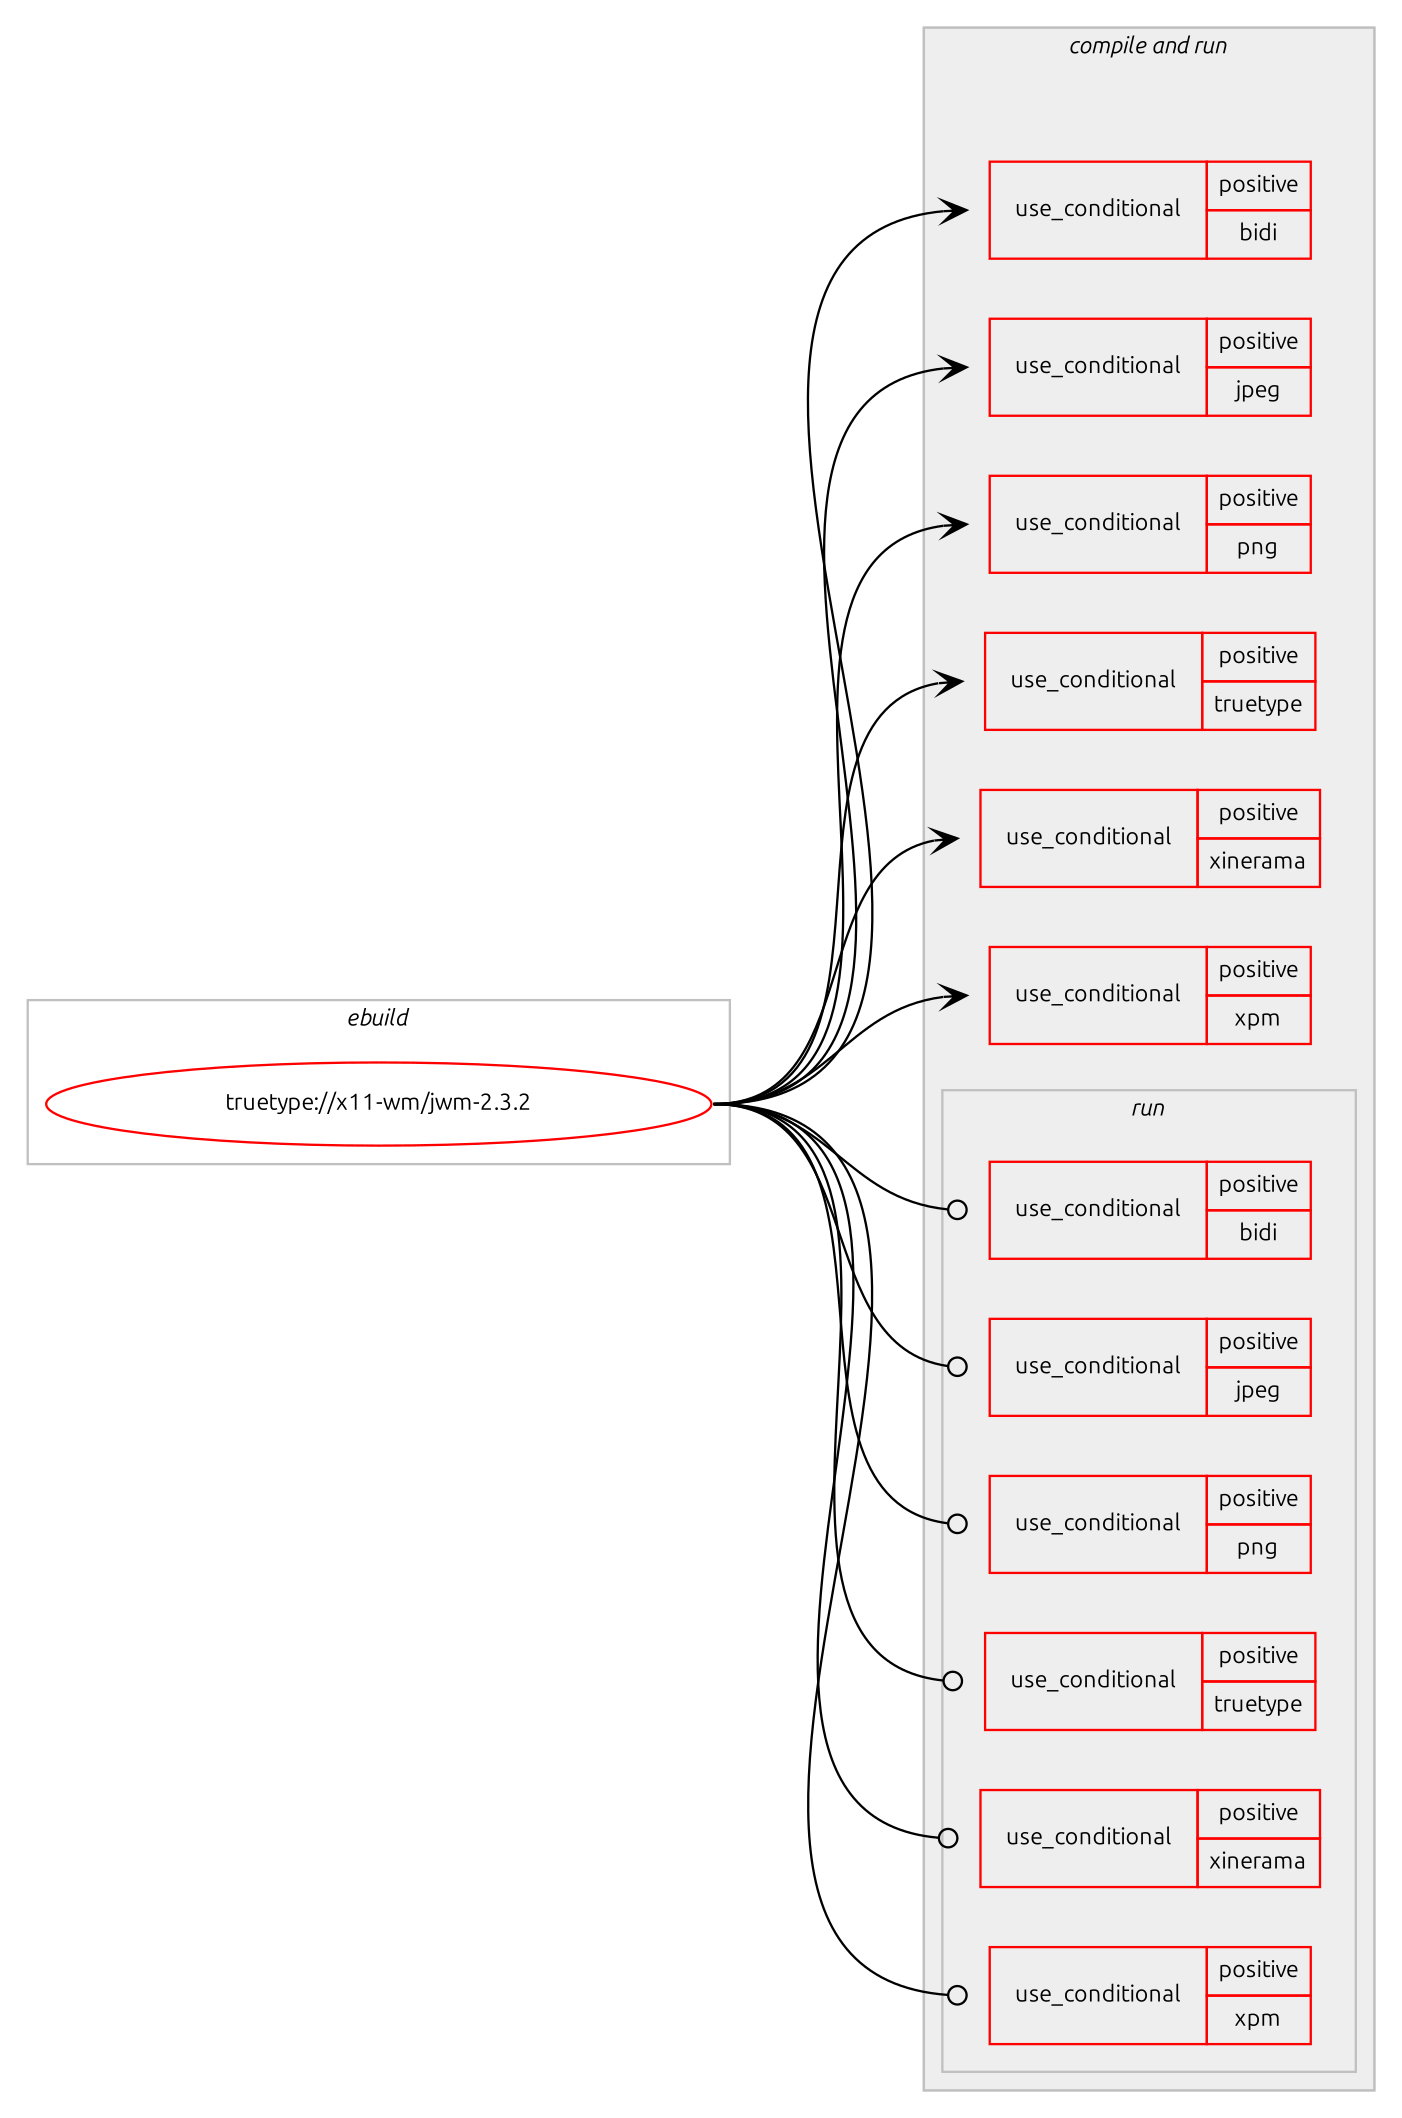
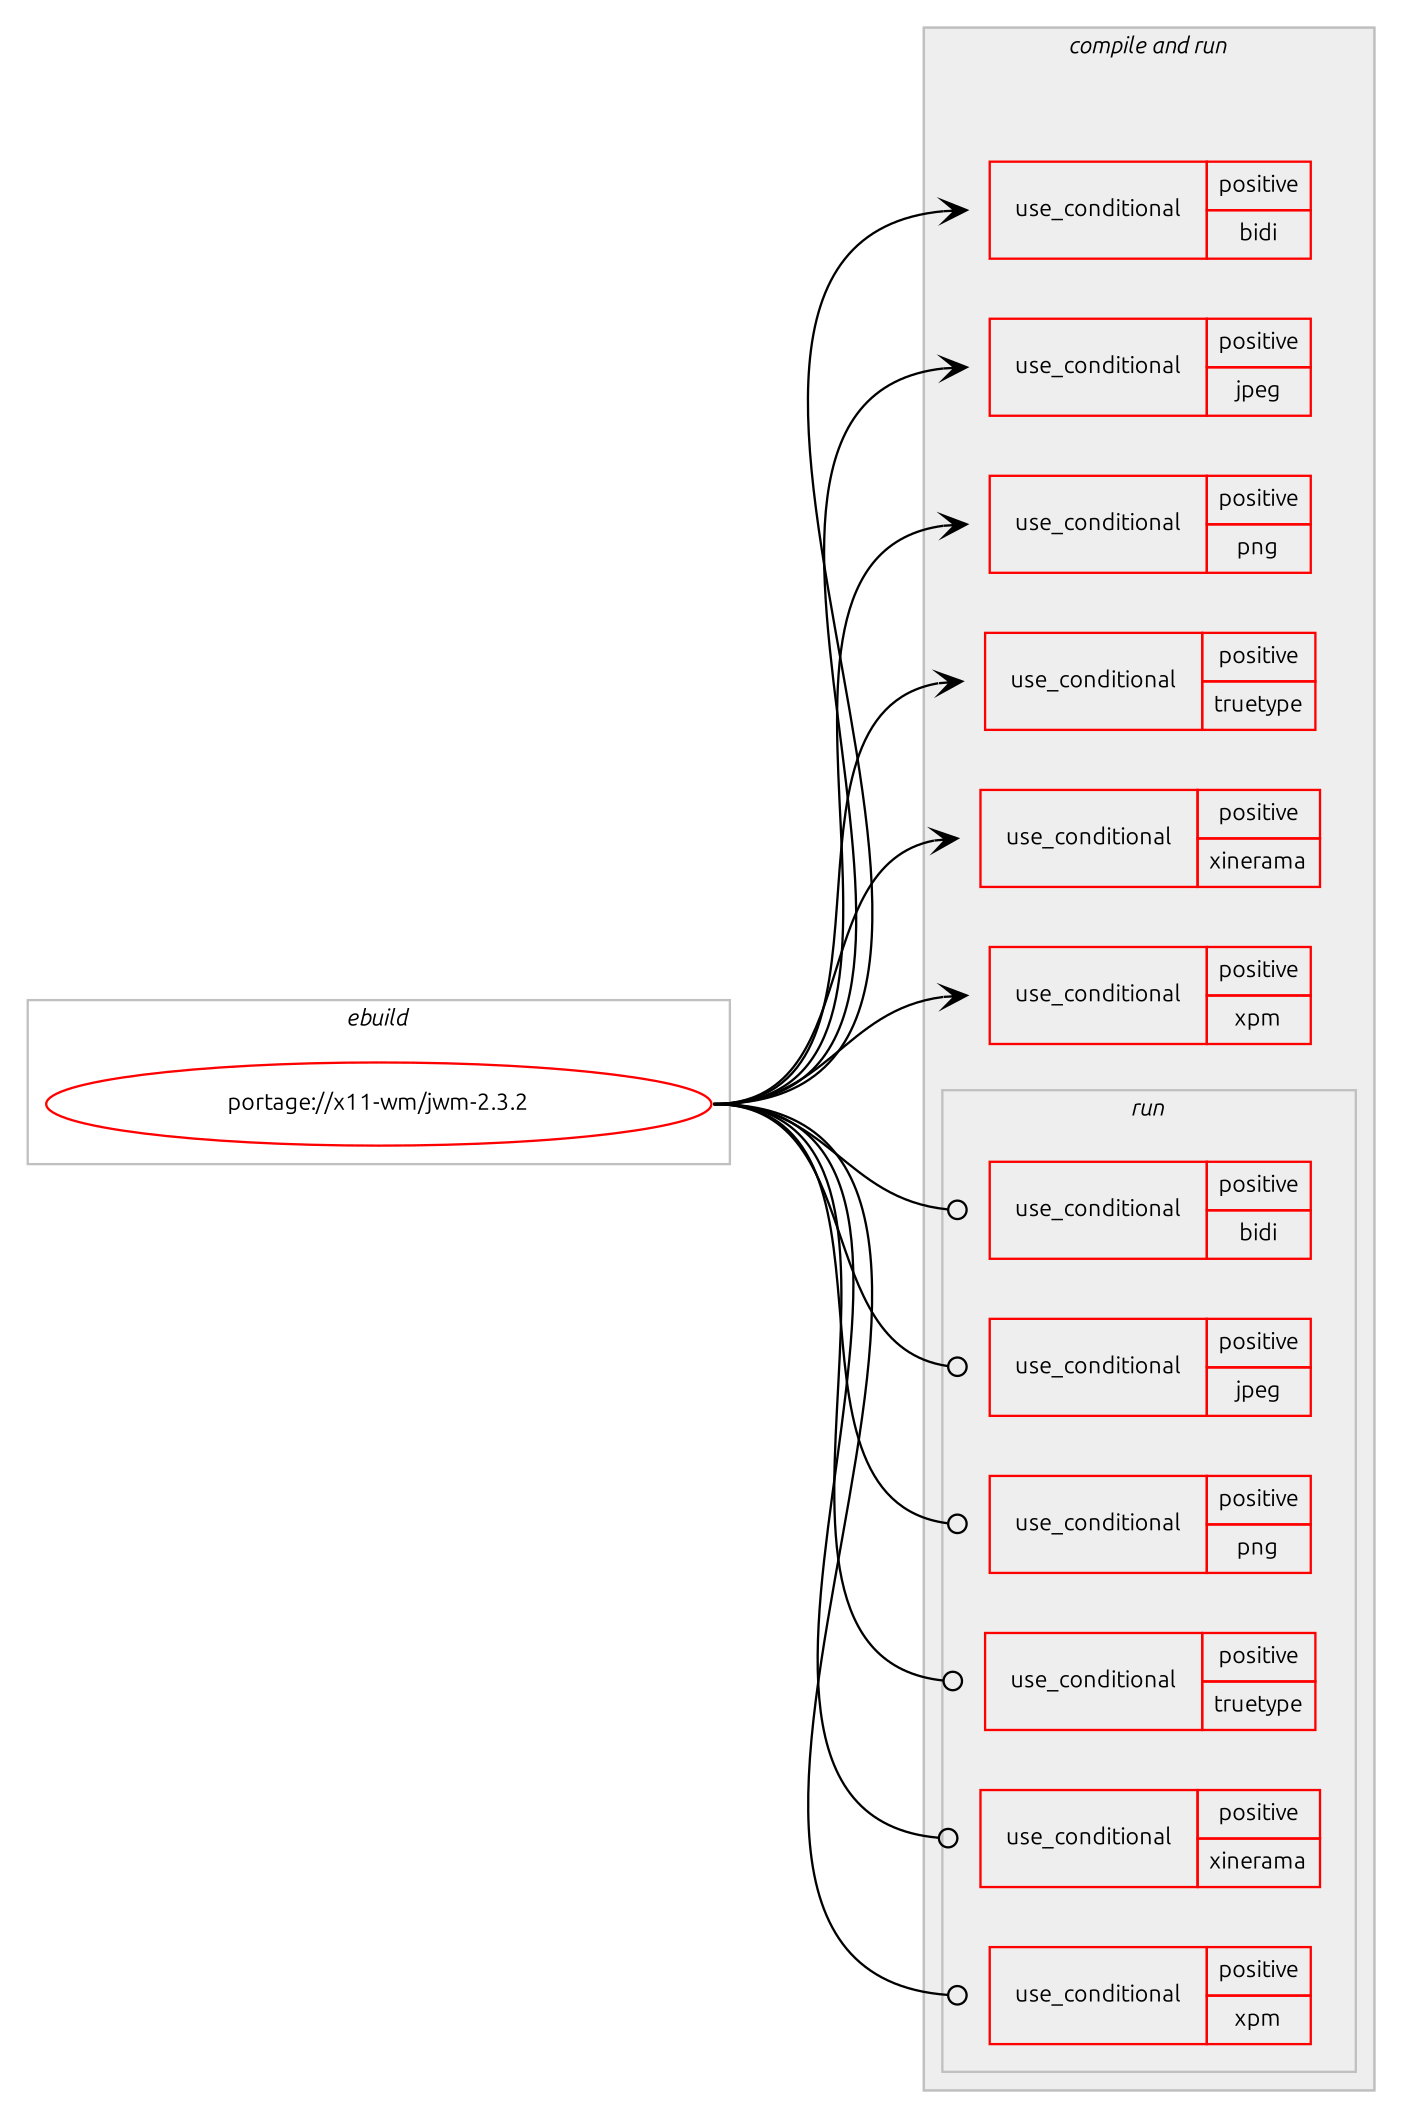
(379, 1104) -> (379, 1104)
